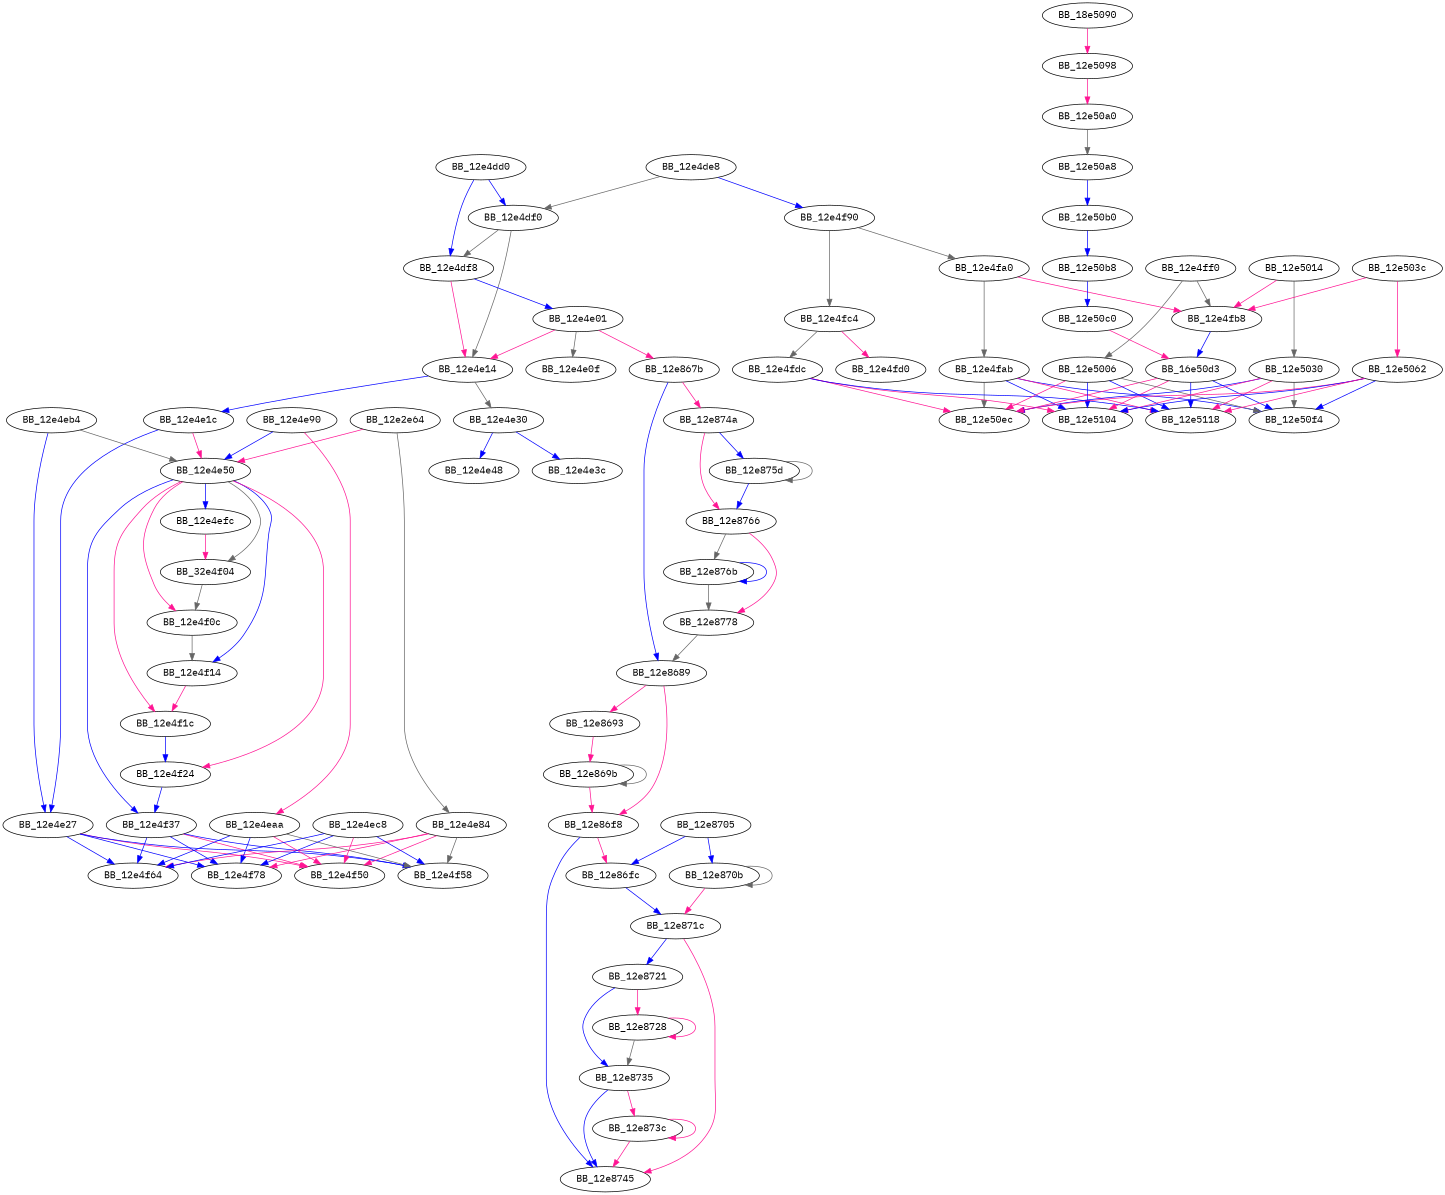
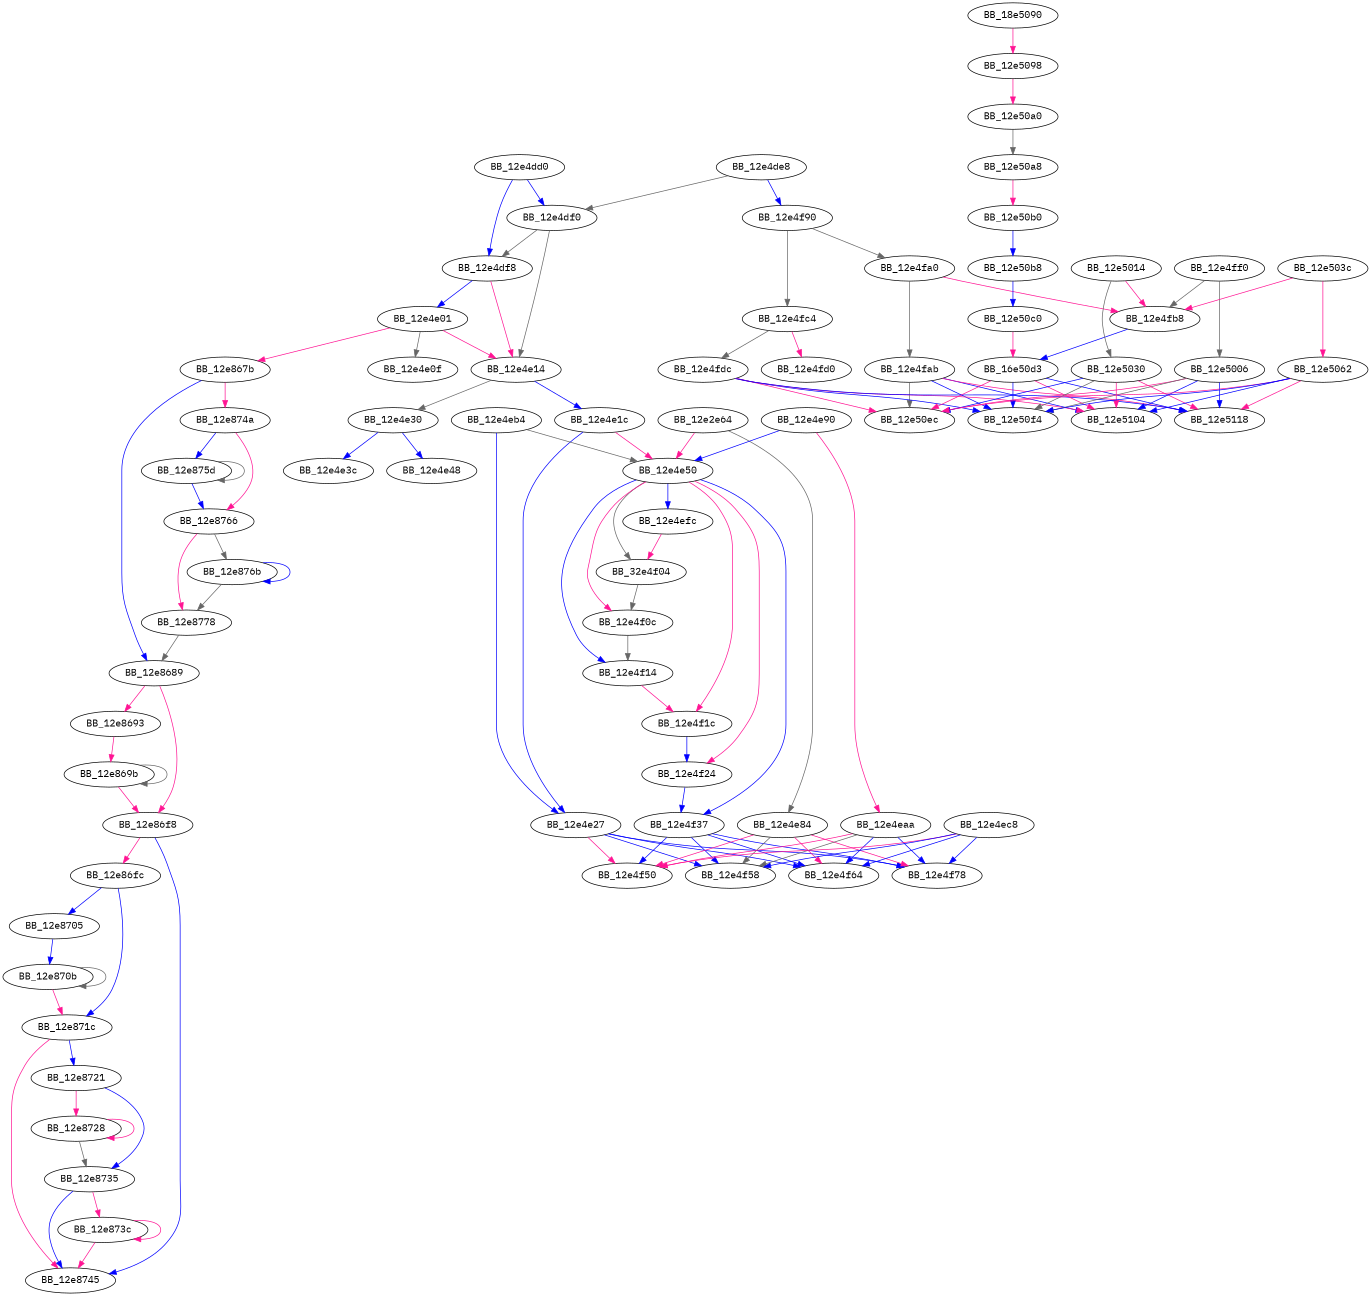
(1087, 189) -> (1013, 189)
none -> (902, 399)
(242, 849) -> (656, 848)
(662, 849) -> (88, 899)
